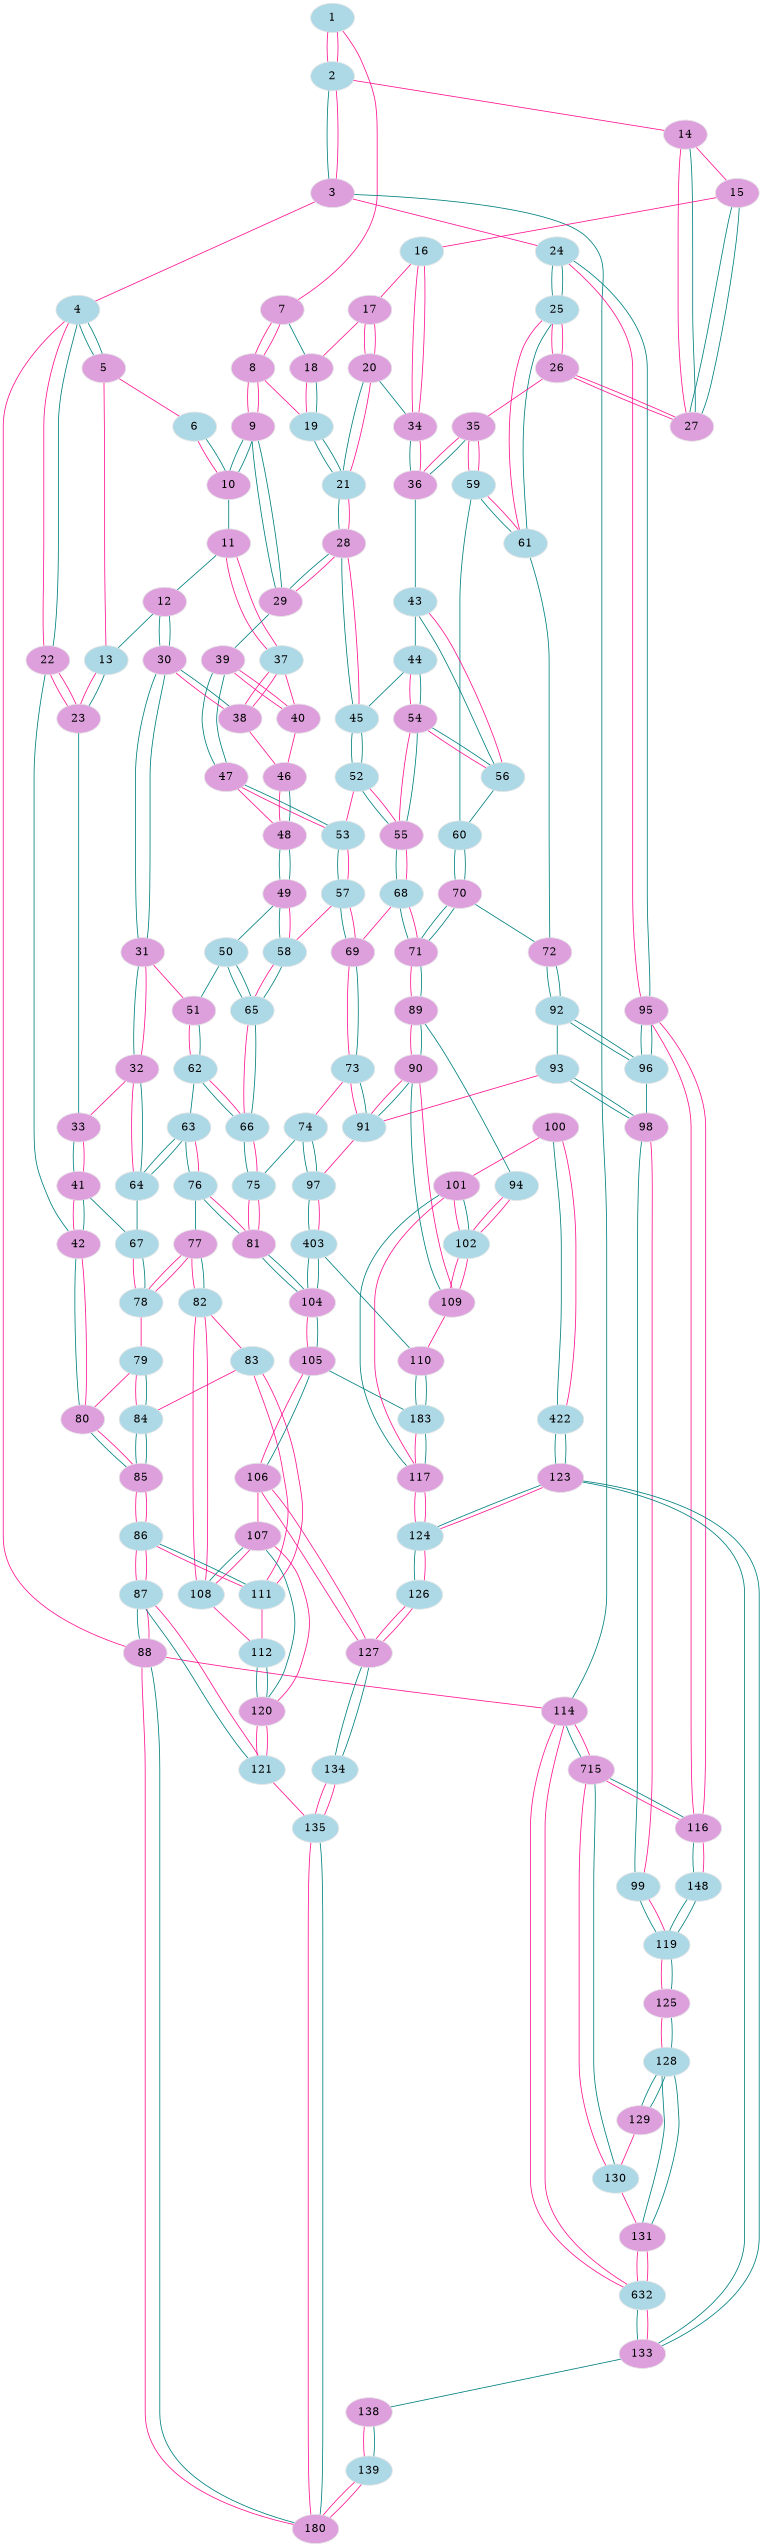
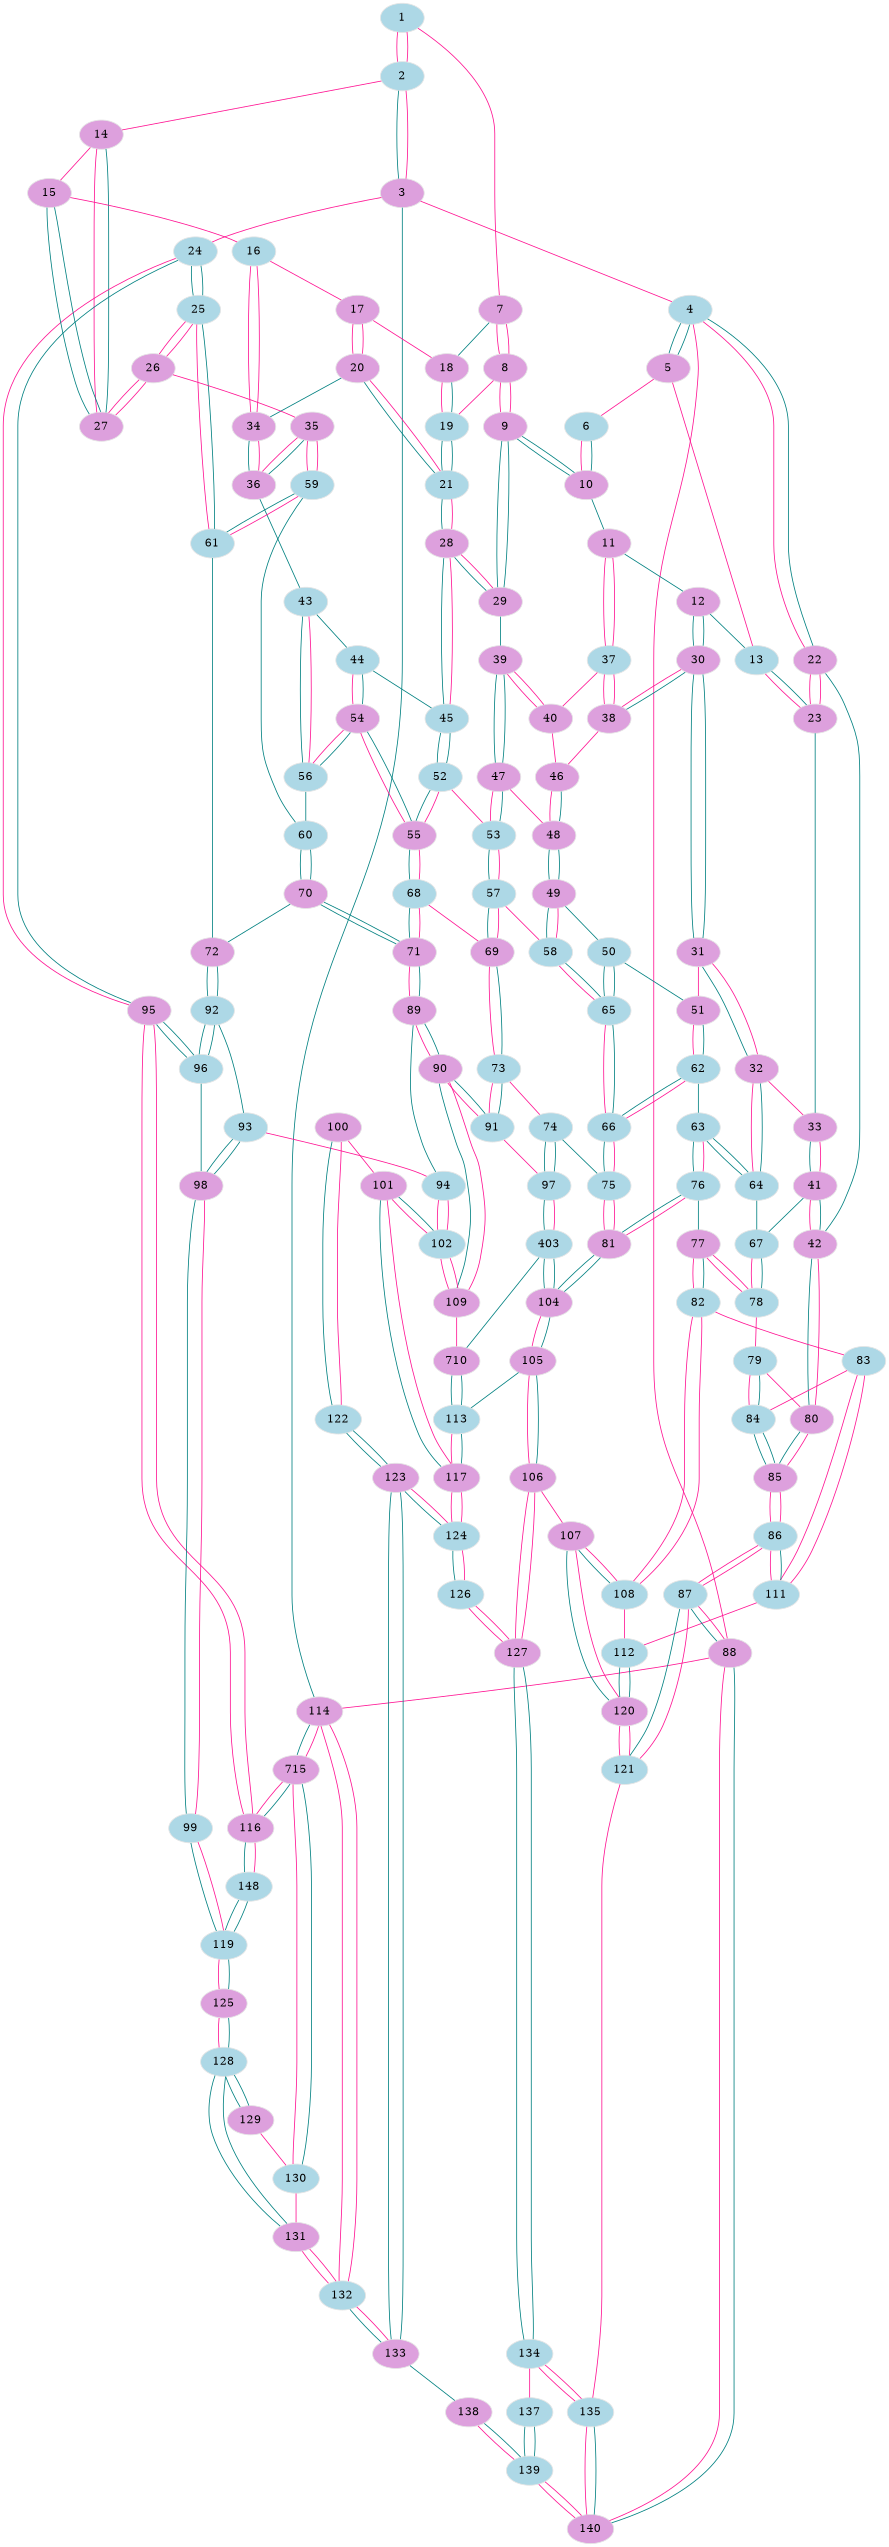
(461, 1098) -> (347, 1152)
(421, 1361) -> (457, 1361)
(421, 1419) -> (457, 1419)
(560, 1419) -> (338, 1419)
(642, 2295) -> (342, 2295)
none -> (530, 2412)
(316, 2529) -> (590, 2529)
